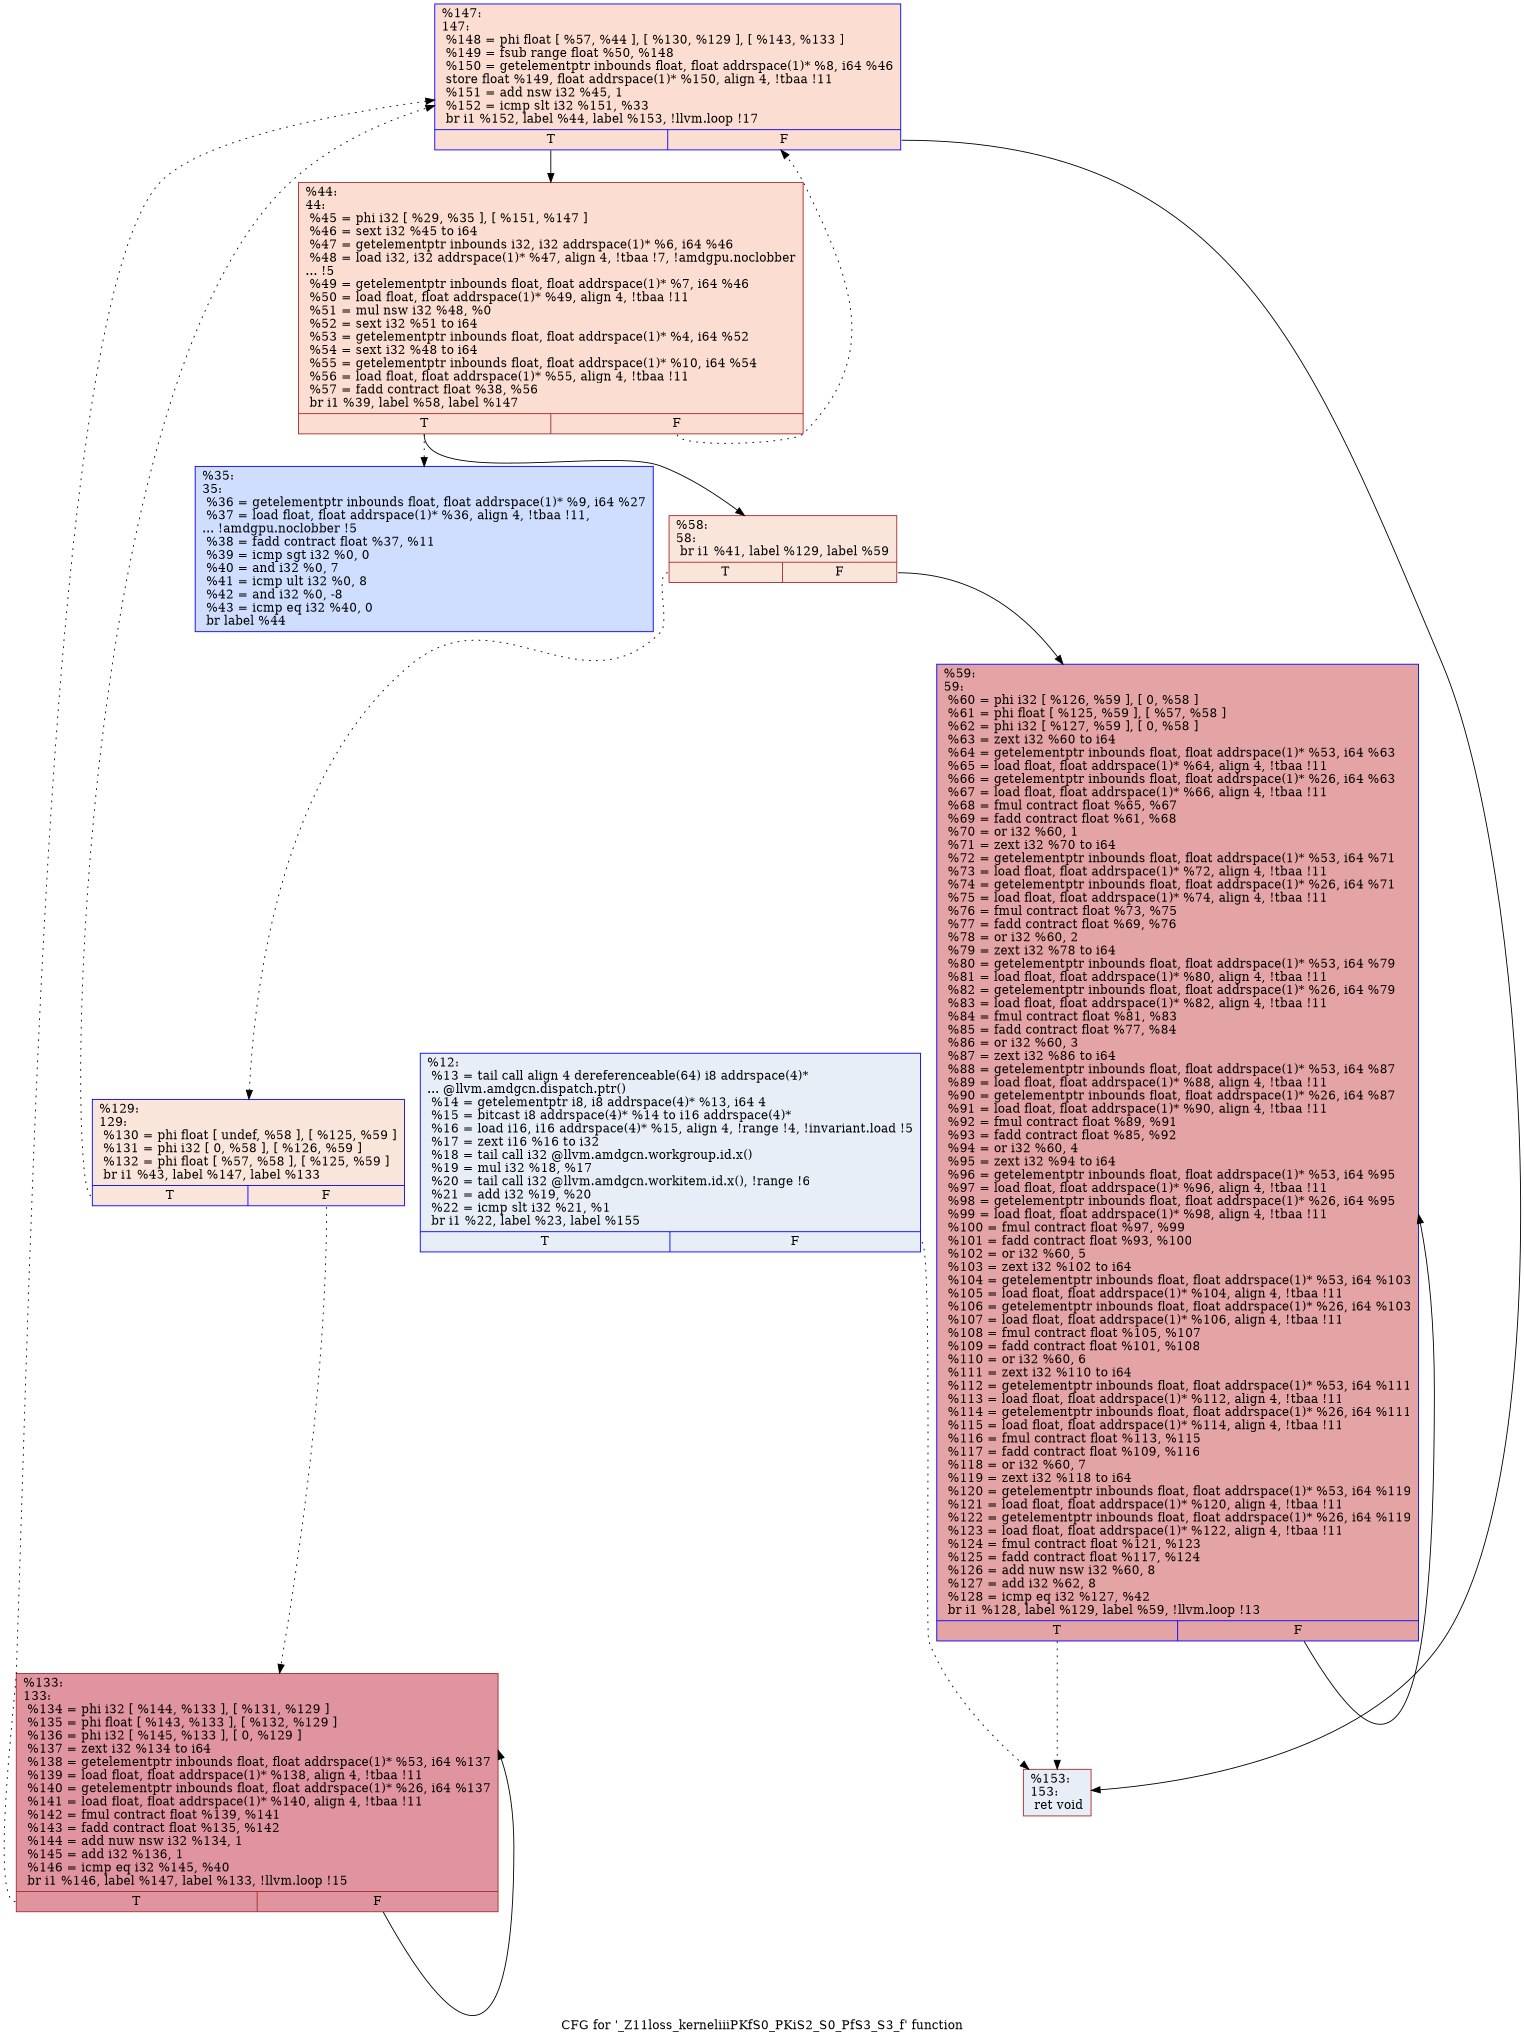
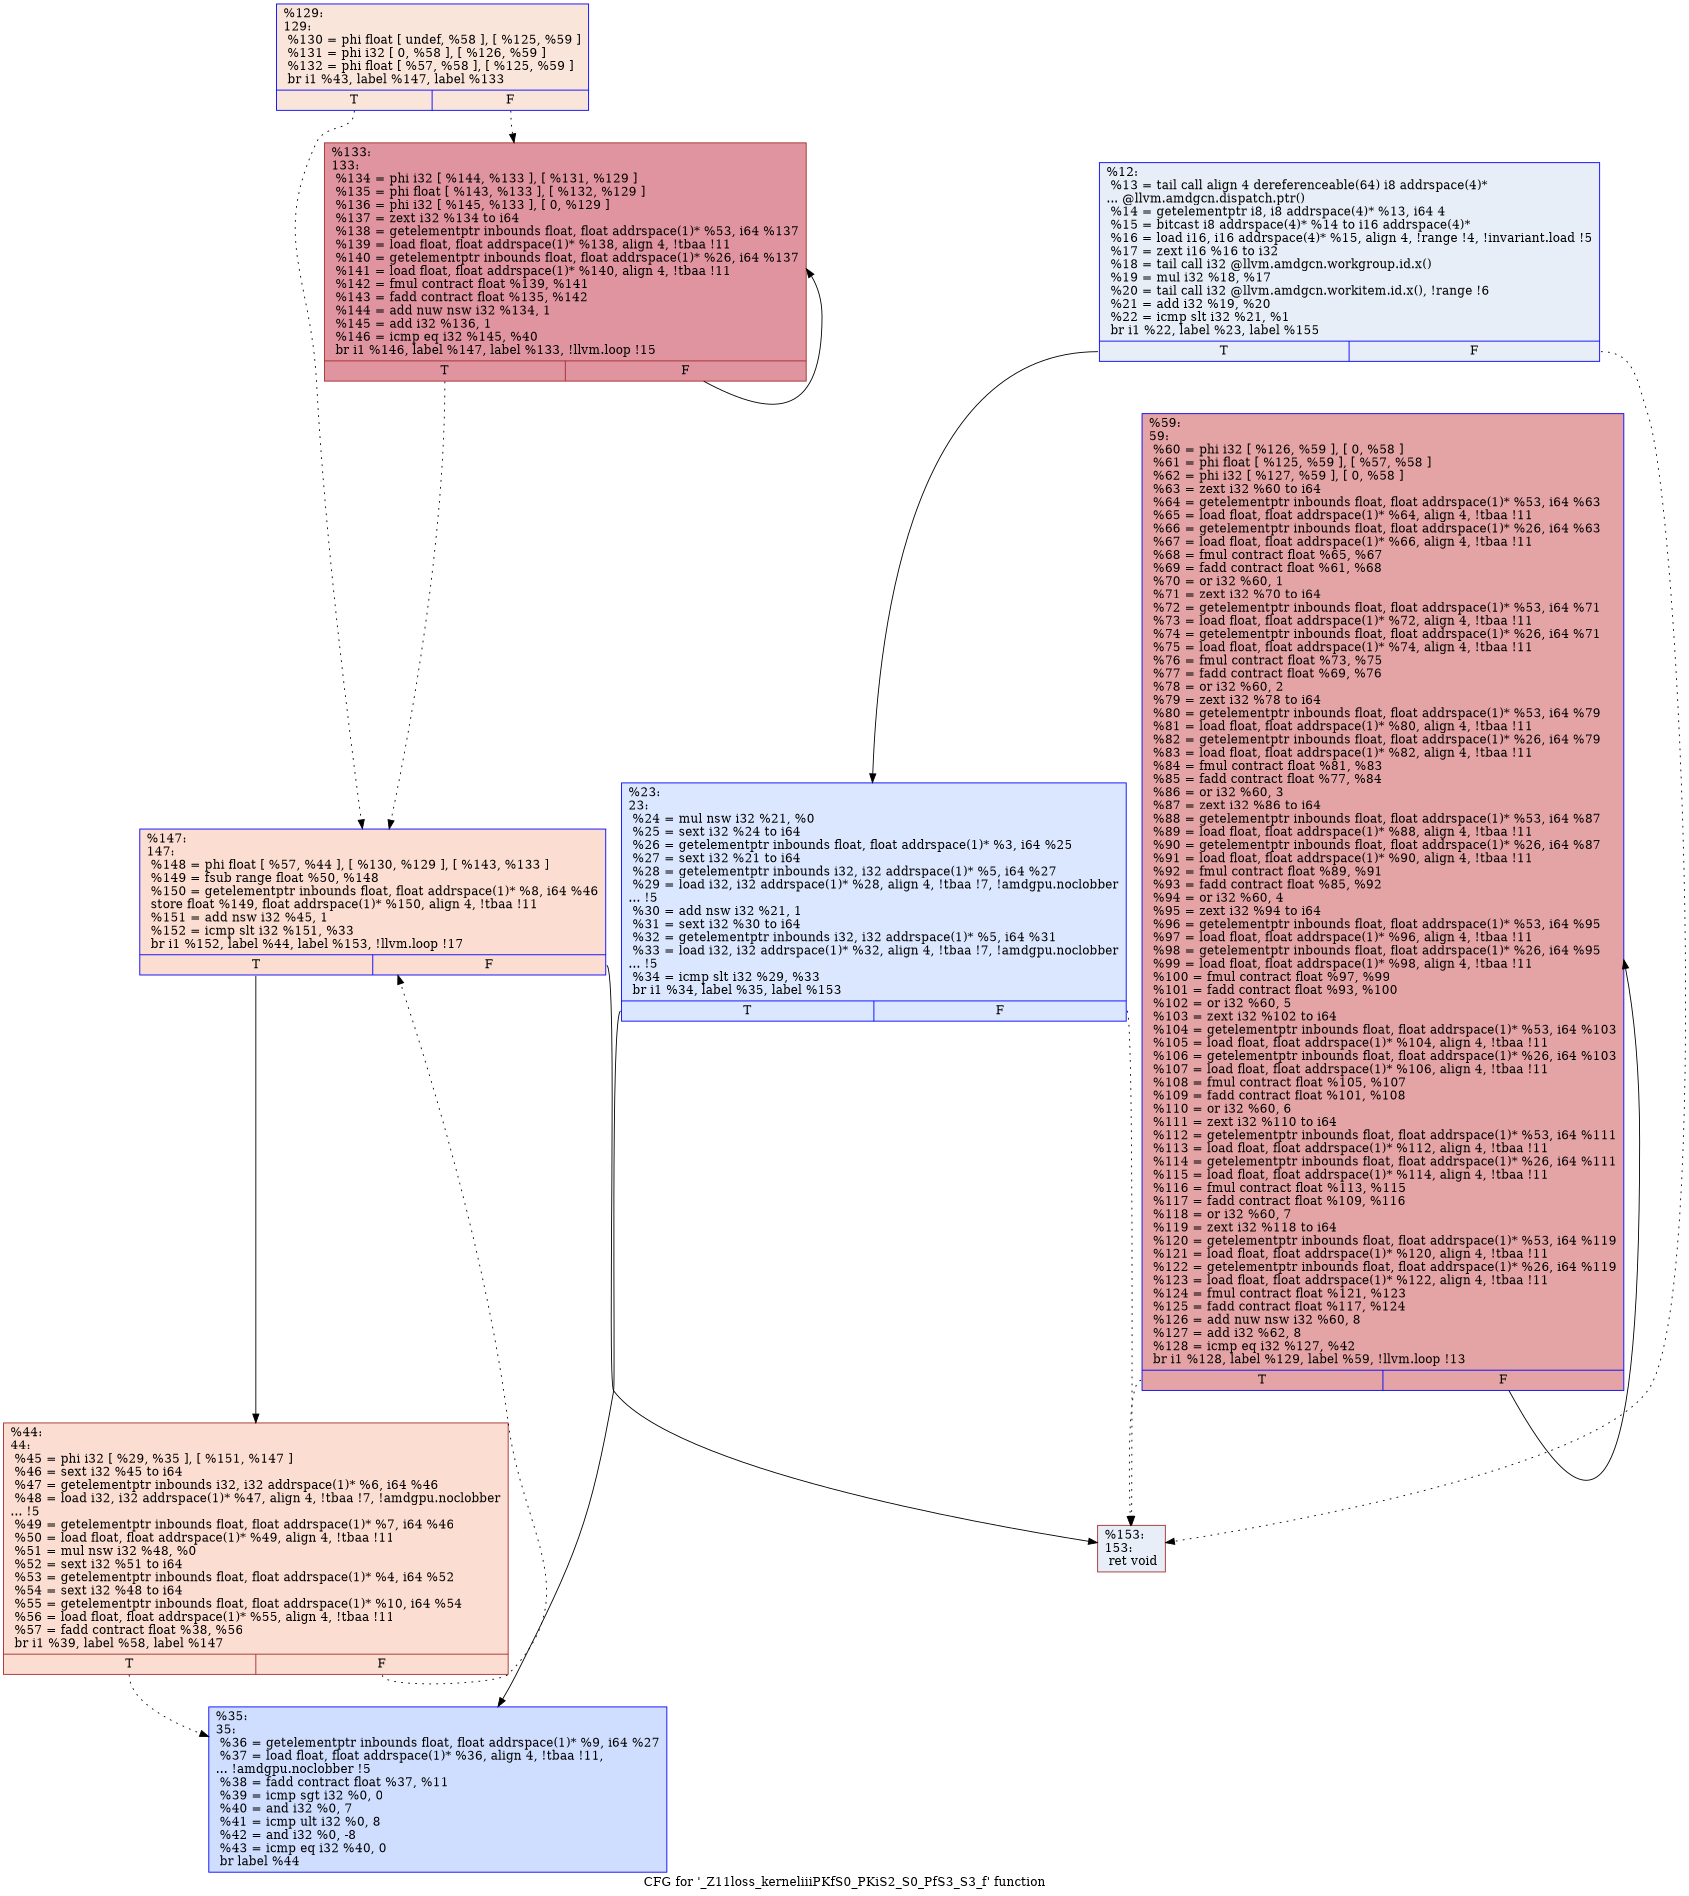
(783, 549) -> none
none -> (874, 902)
